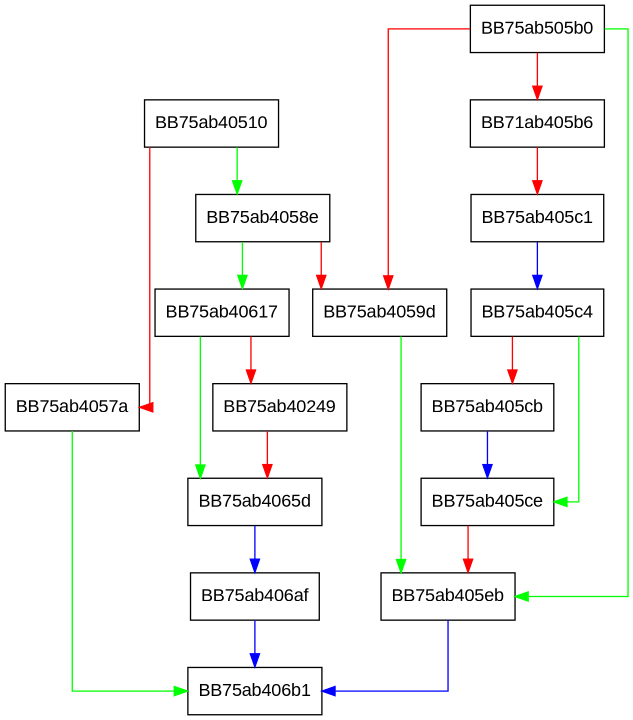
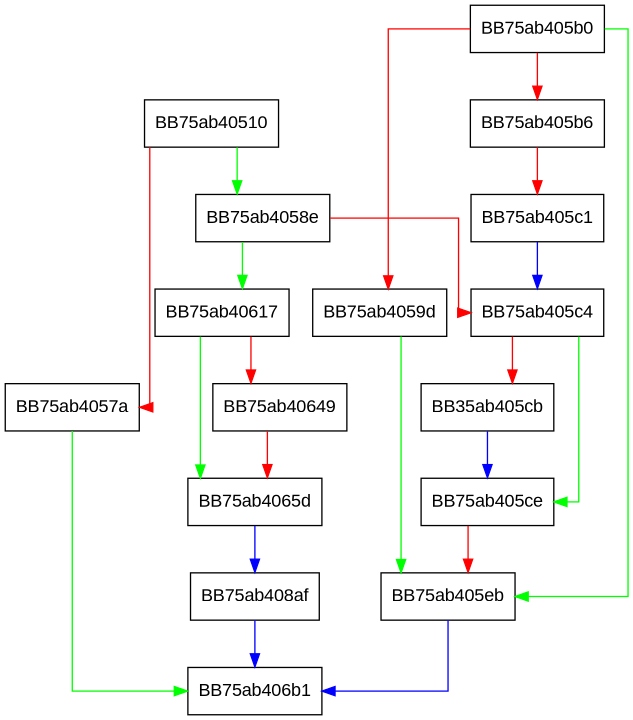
(537, 29) -> (537, 29)
(537, 124) -> (537, 124)
(321, 259) -> (442, 218)
(280, 407) -> (280, 407)
(487, 407) -> (487, 407)
(255, 597) -> (255, 597)
